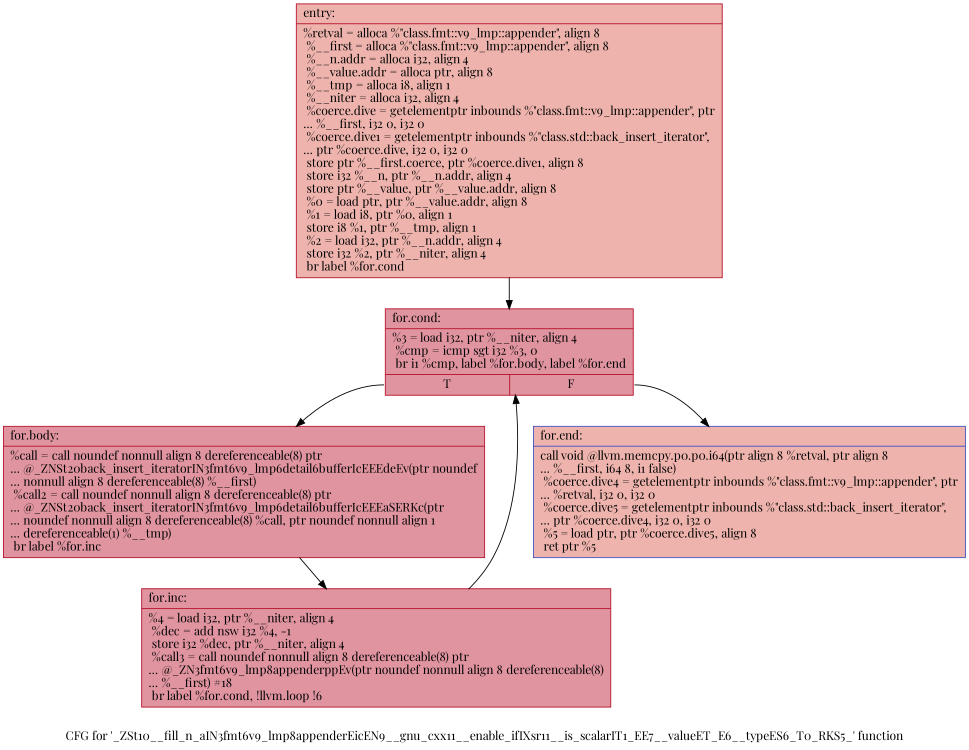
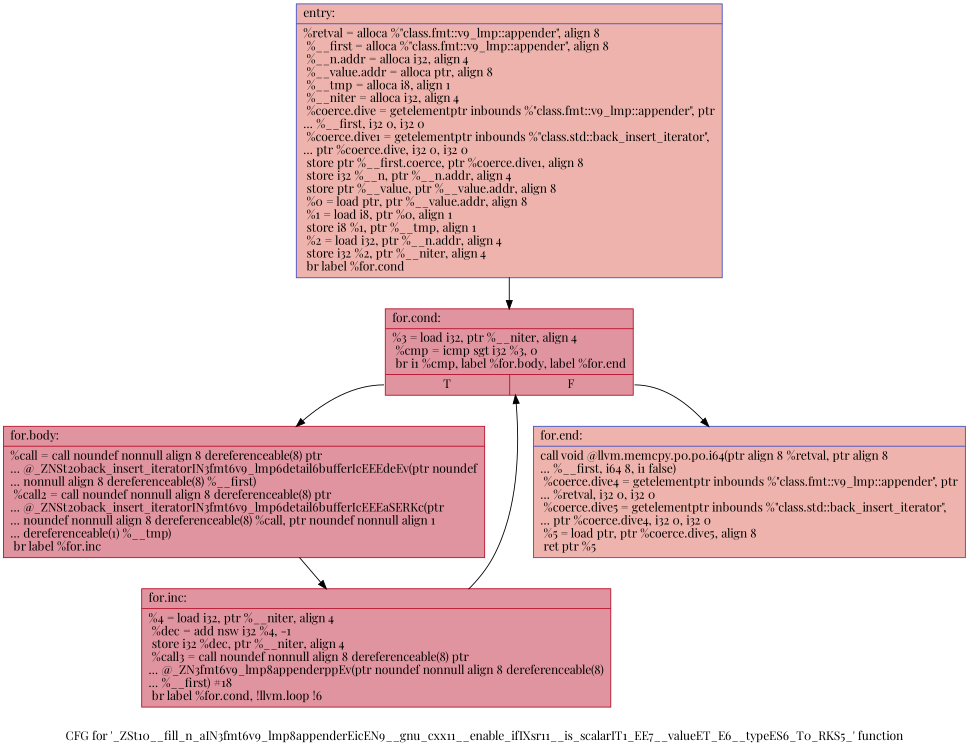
(509, 141) -> (509, 141)
